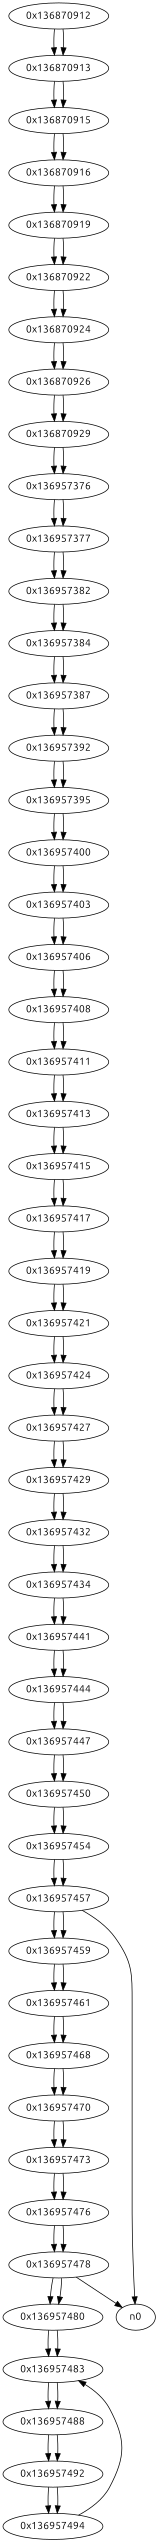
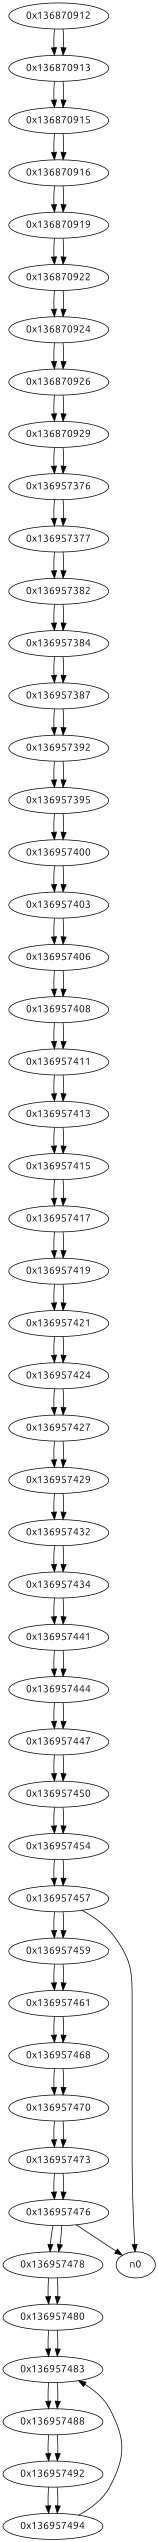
(96, 2290) -> (96, 2238)
